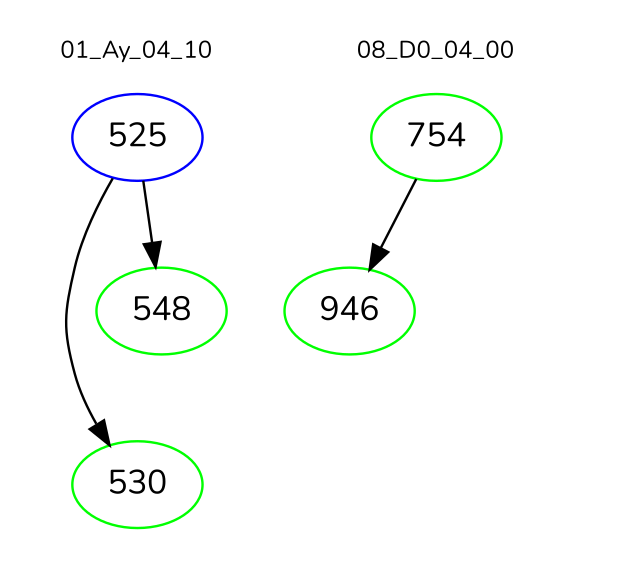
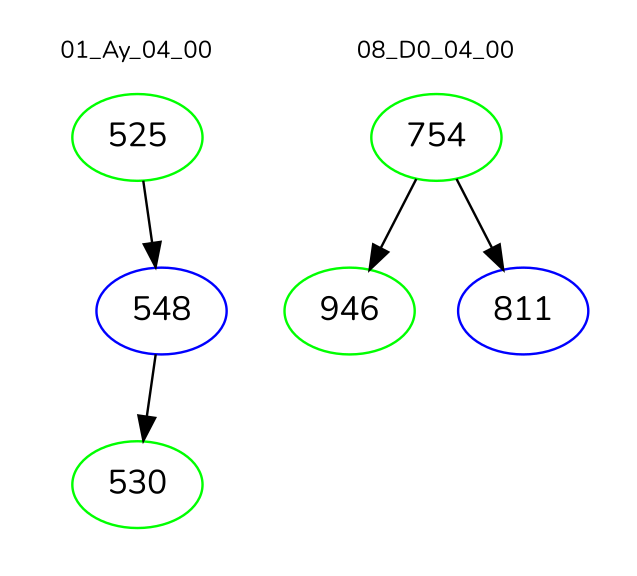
(137, 52) -> (137, 52)
(137, 137) -> (137, 137)
(68, 300) -> (151, 385)
(162, 311) -> (162, 311)
none -> (523, 311)
